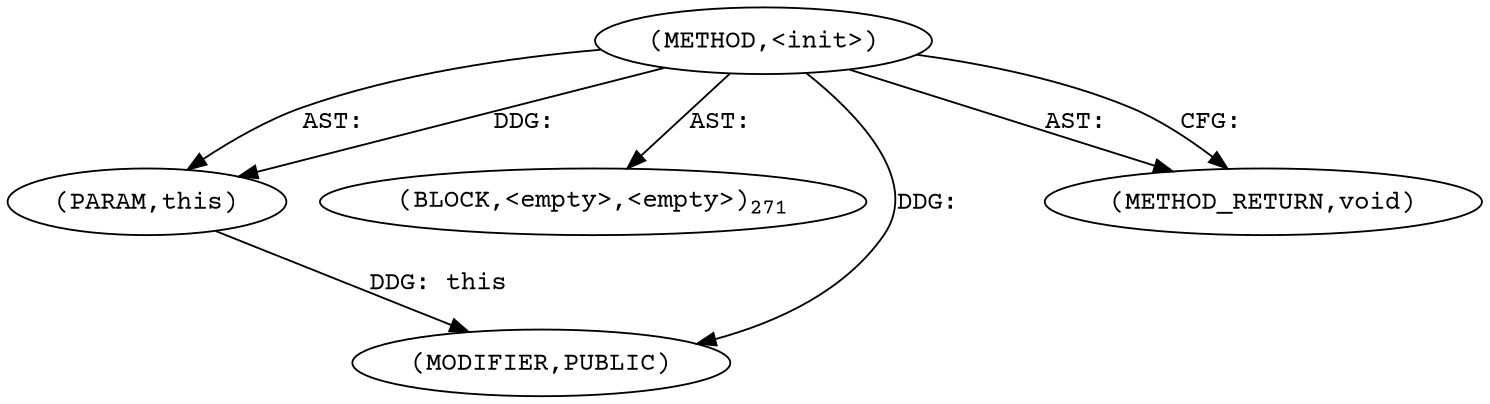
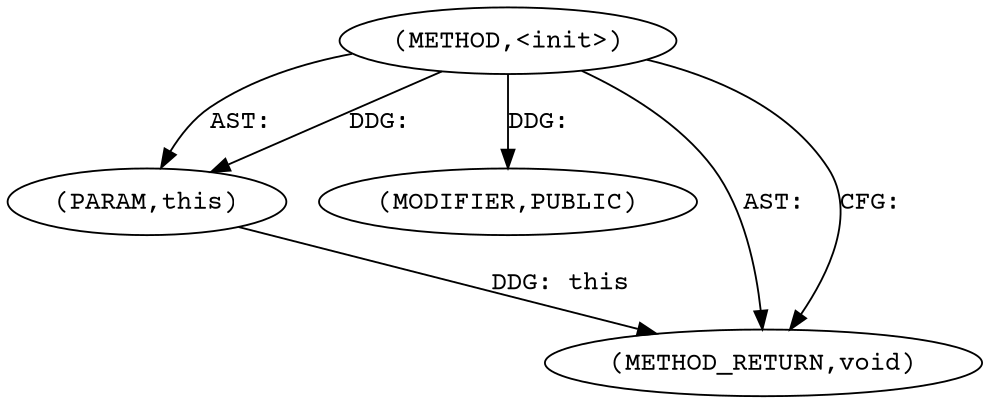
(593, 202) -> none
(333, 278) -> (438, 278)
